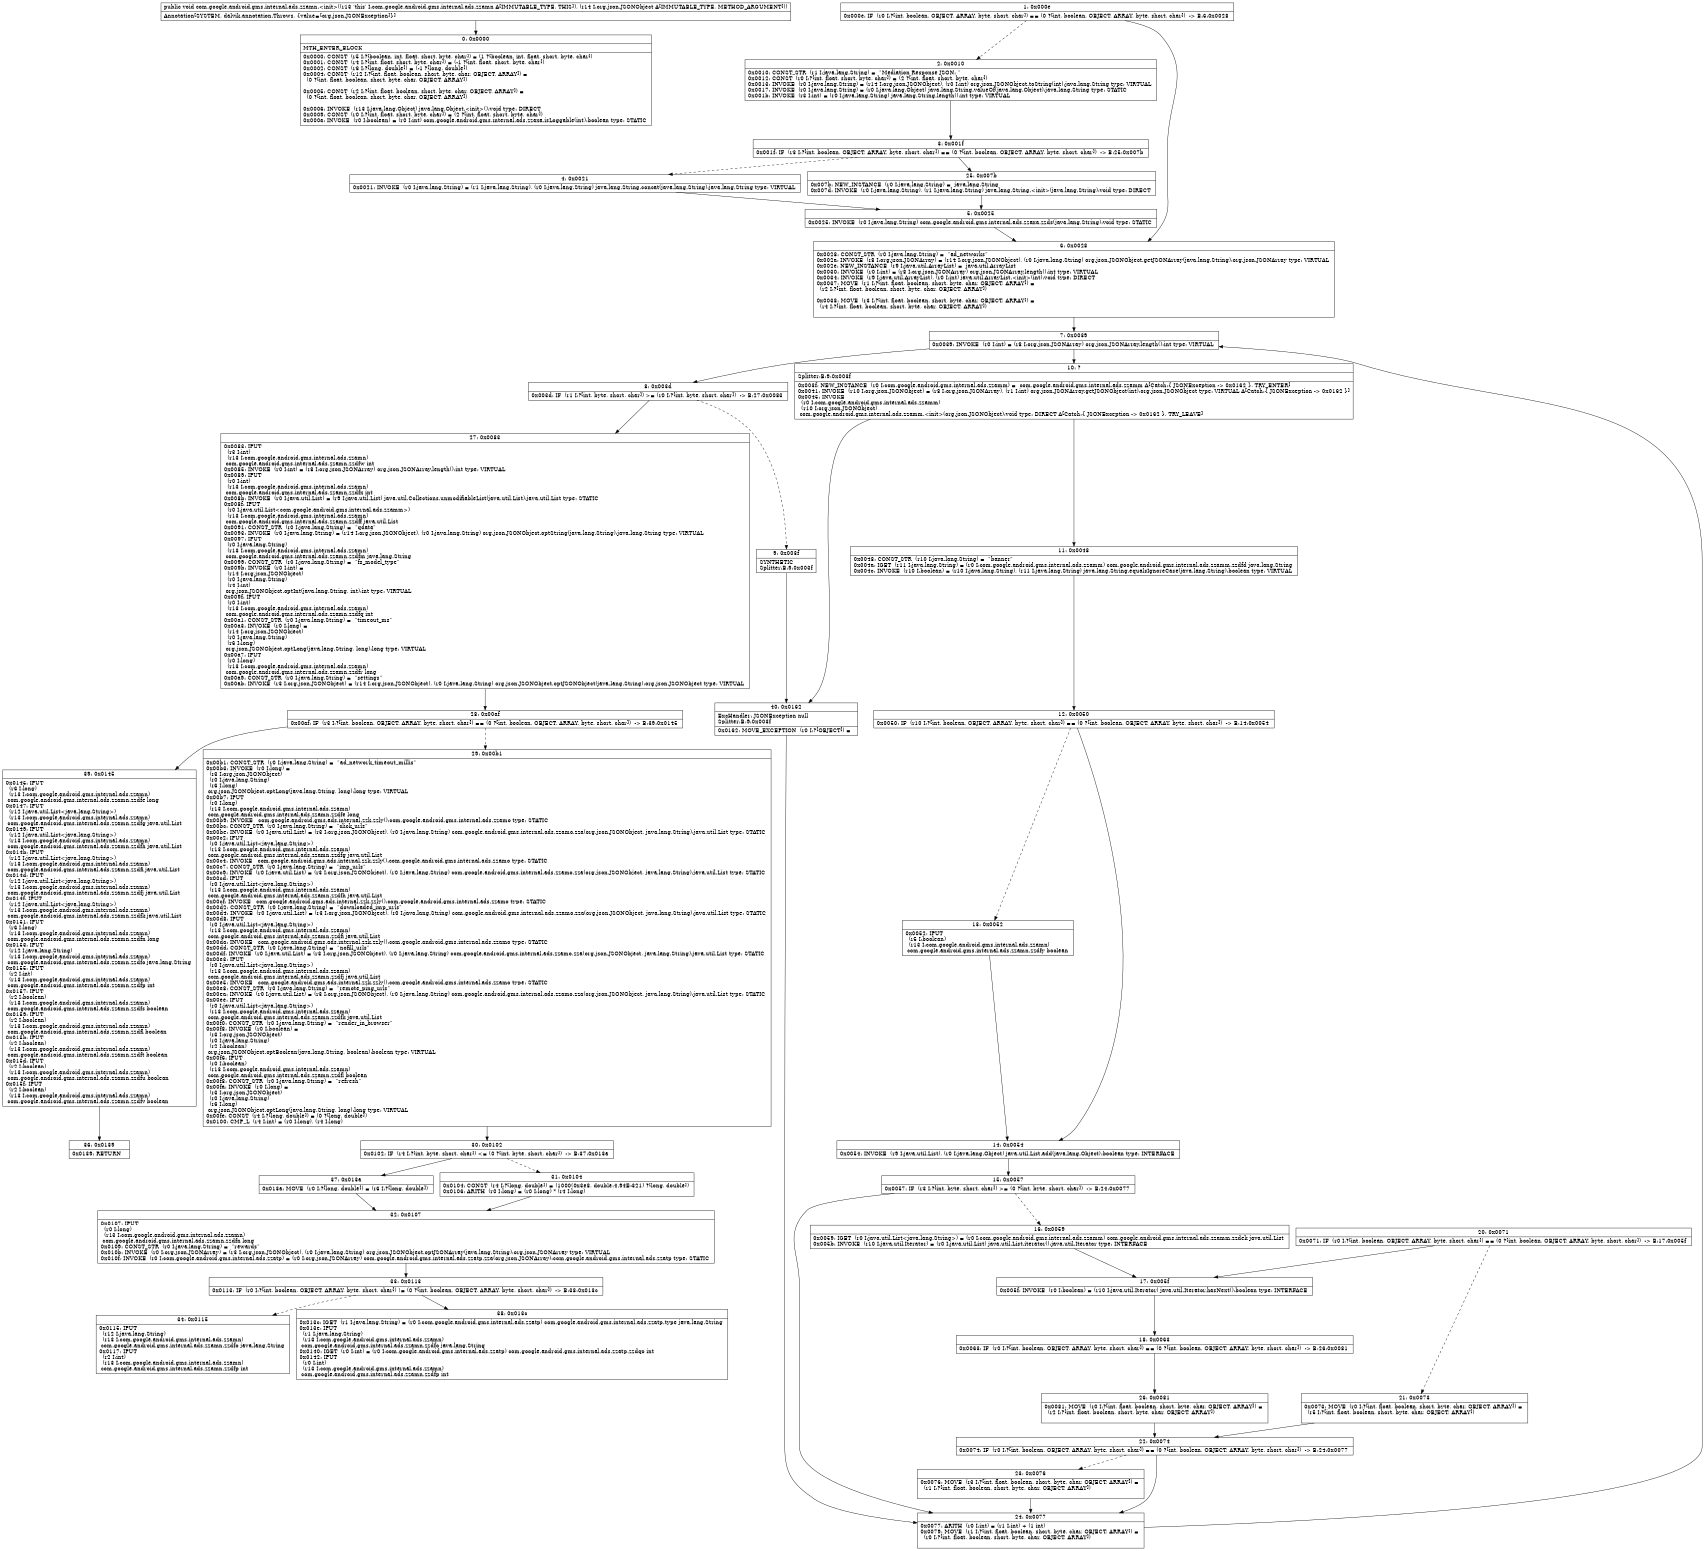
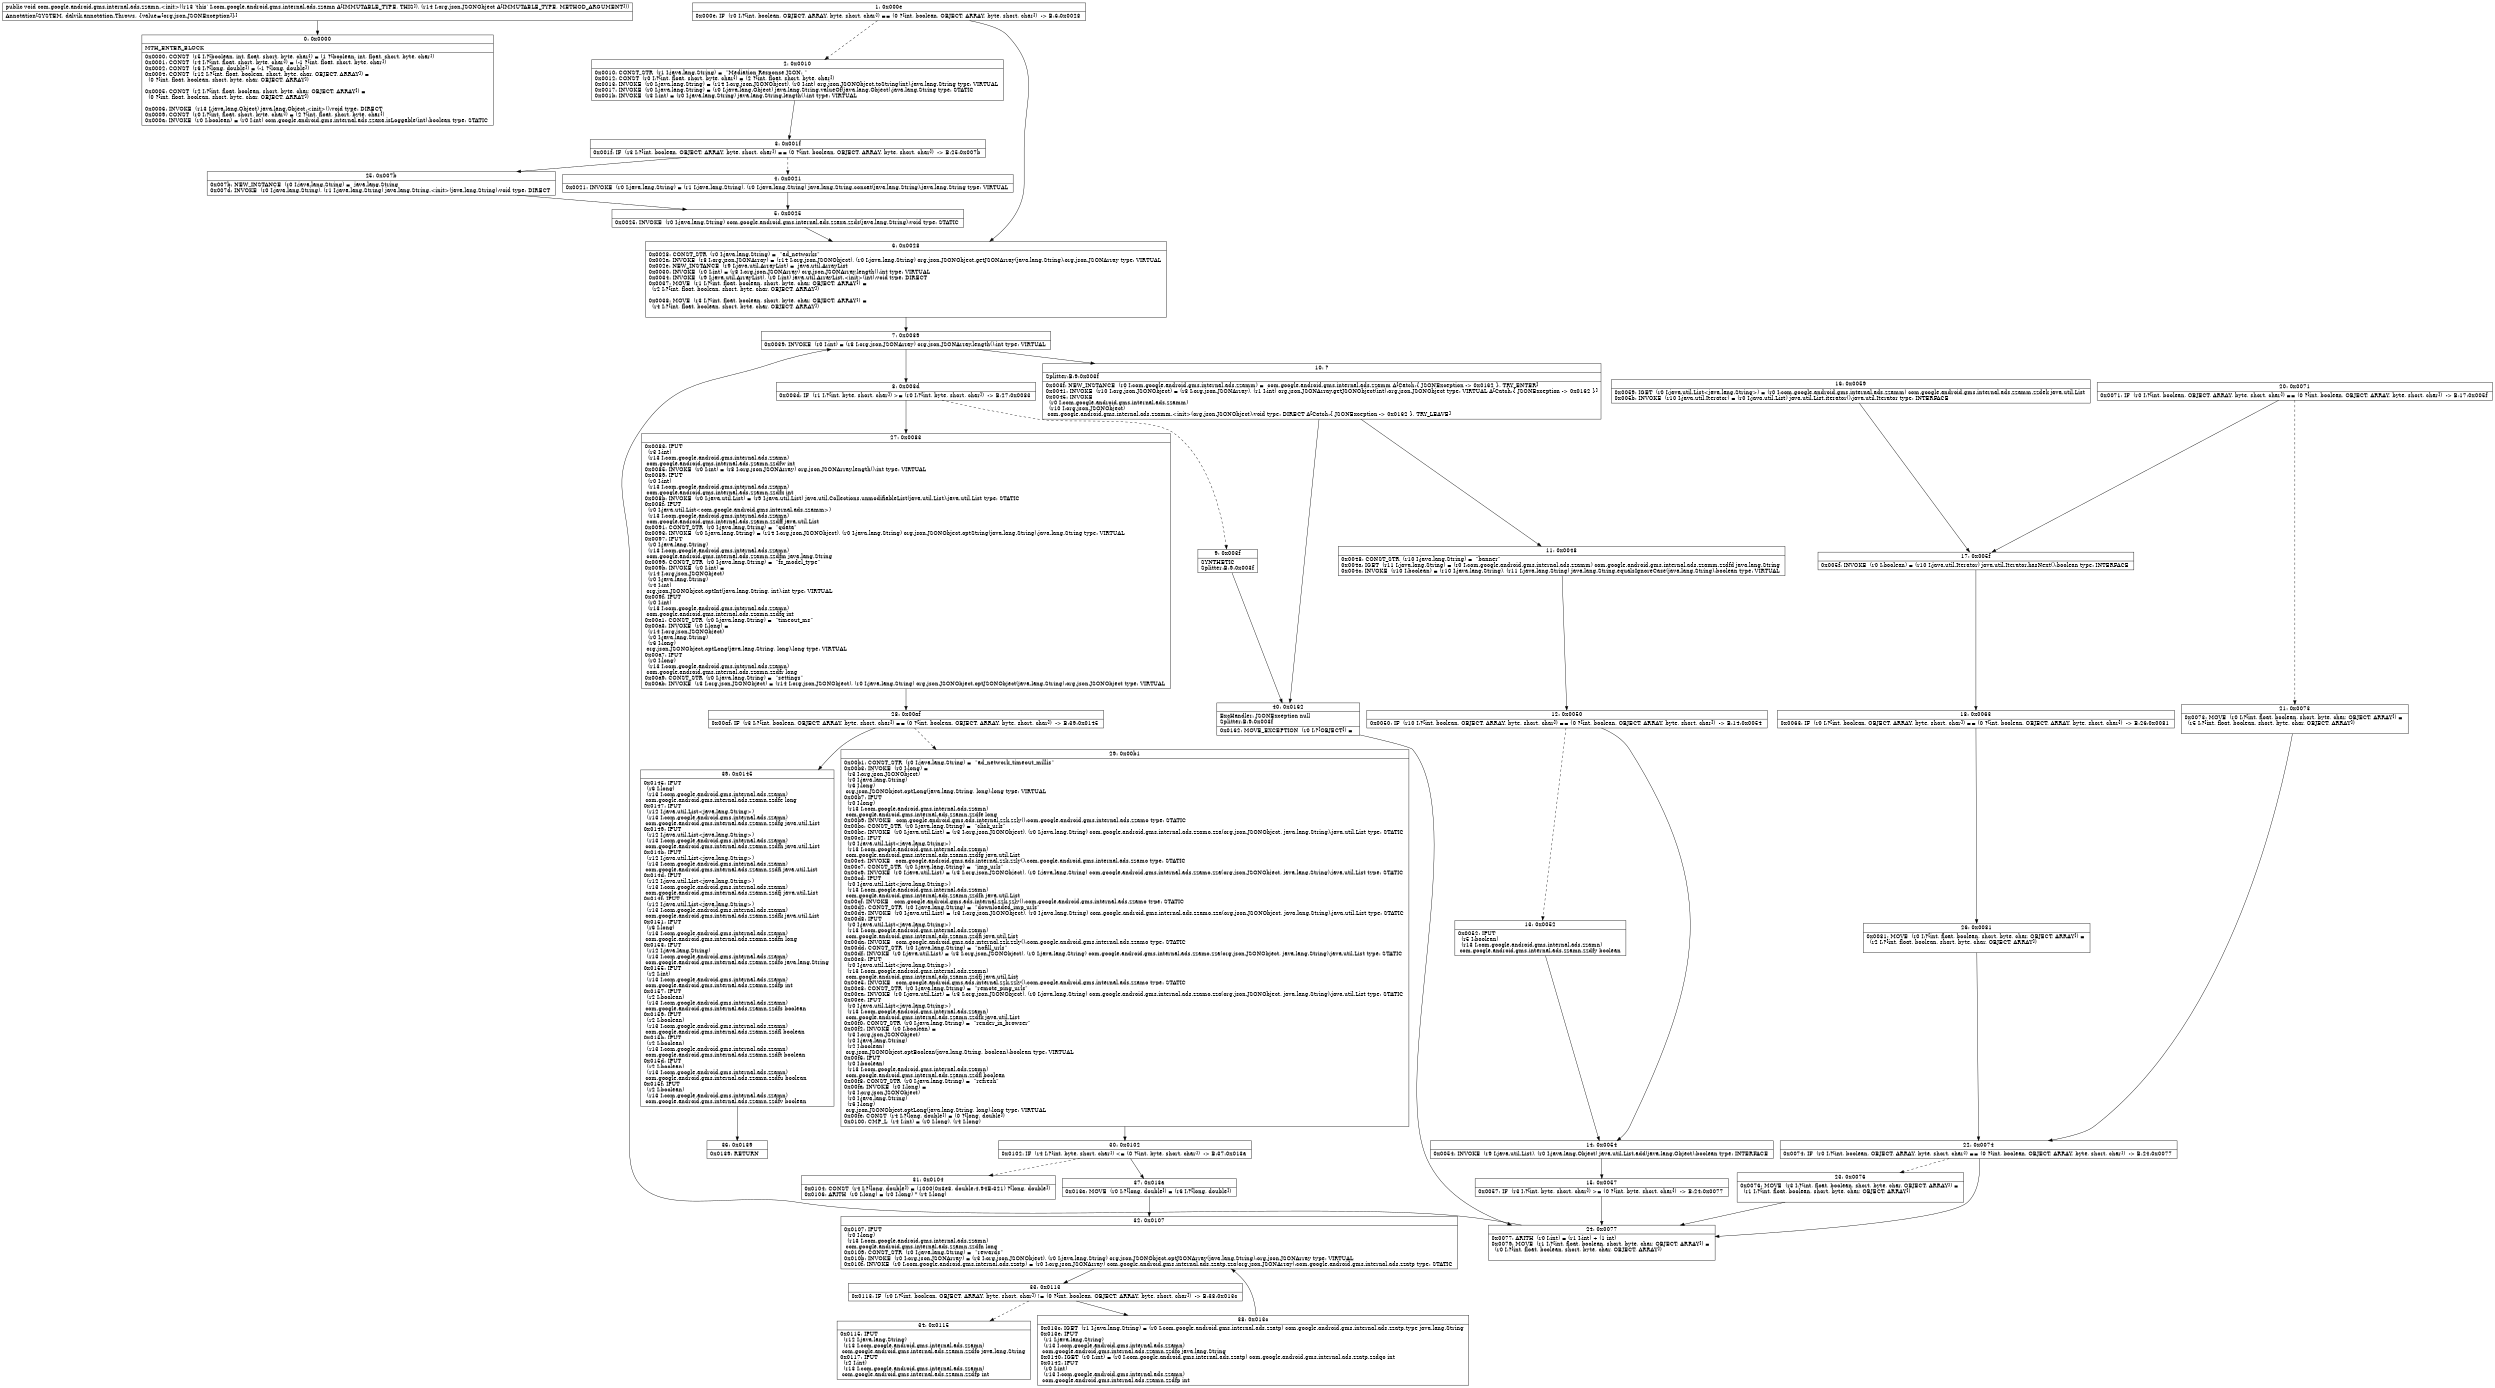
(253, 1029) -> (891, 1029)
(511, 1203) -> (1250, 1291)
(1027, 1208) -> none
